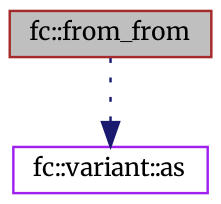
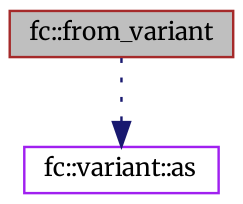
(111, 34) -> (121, 34)
